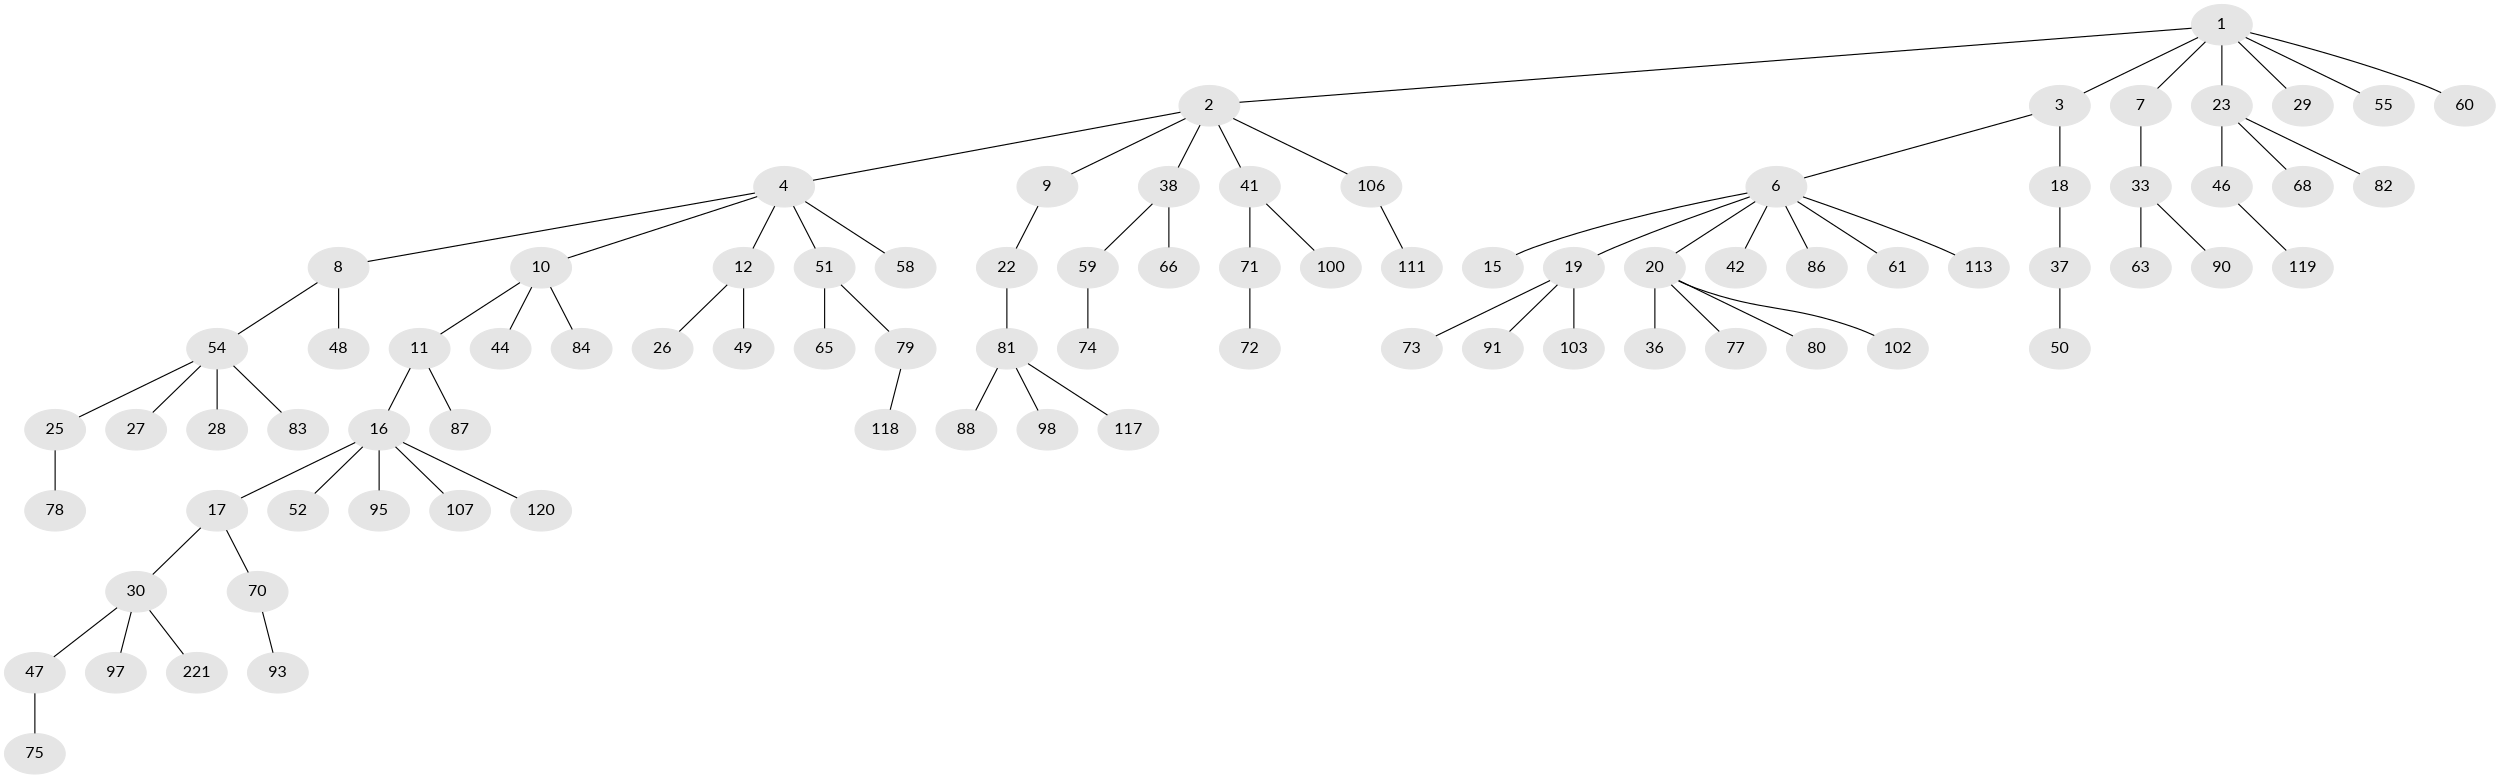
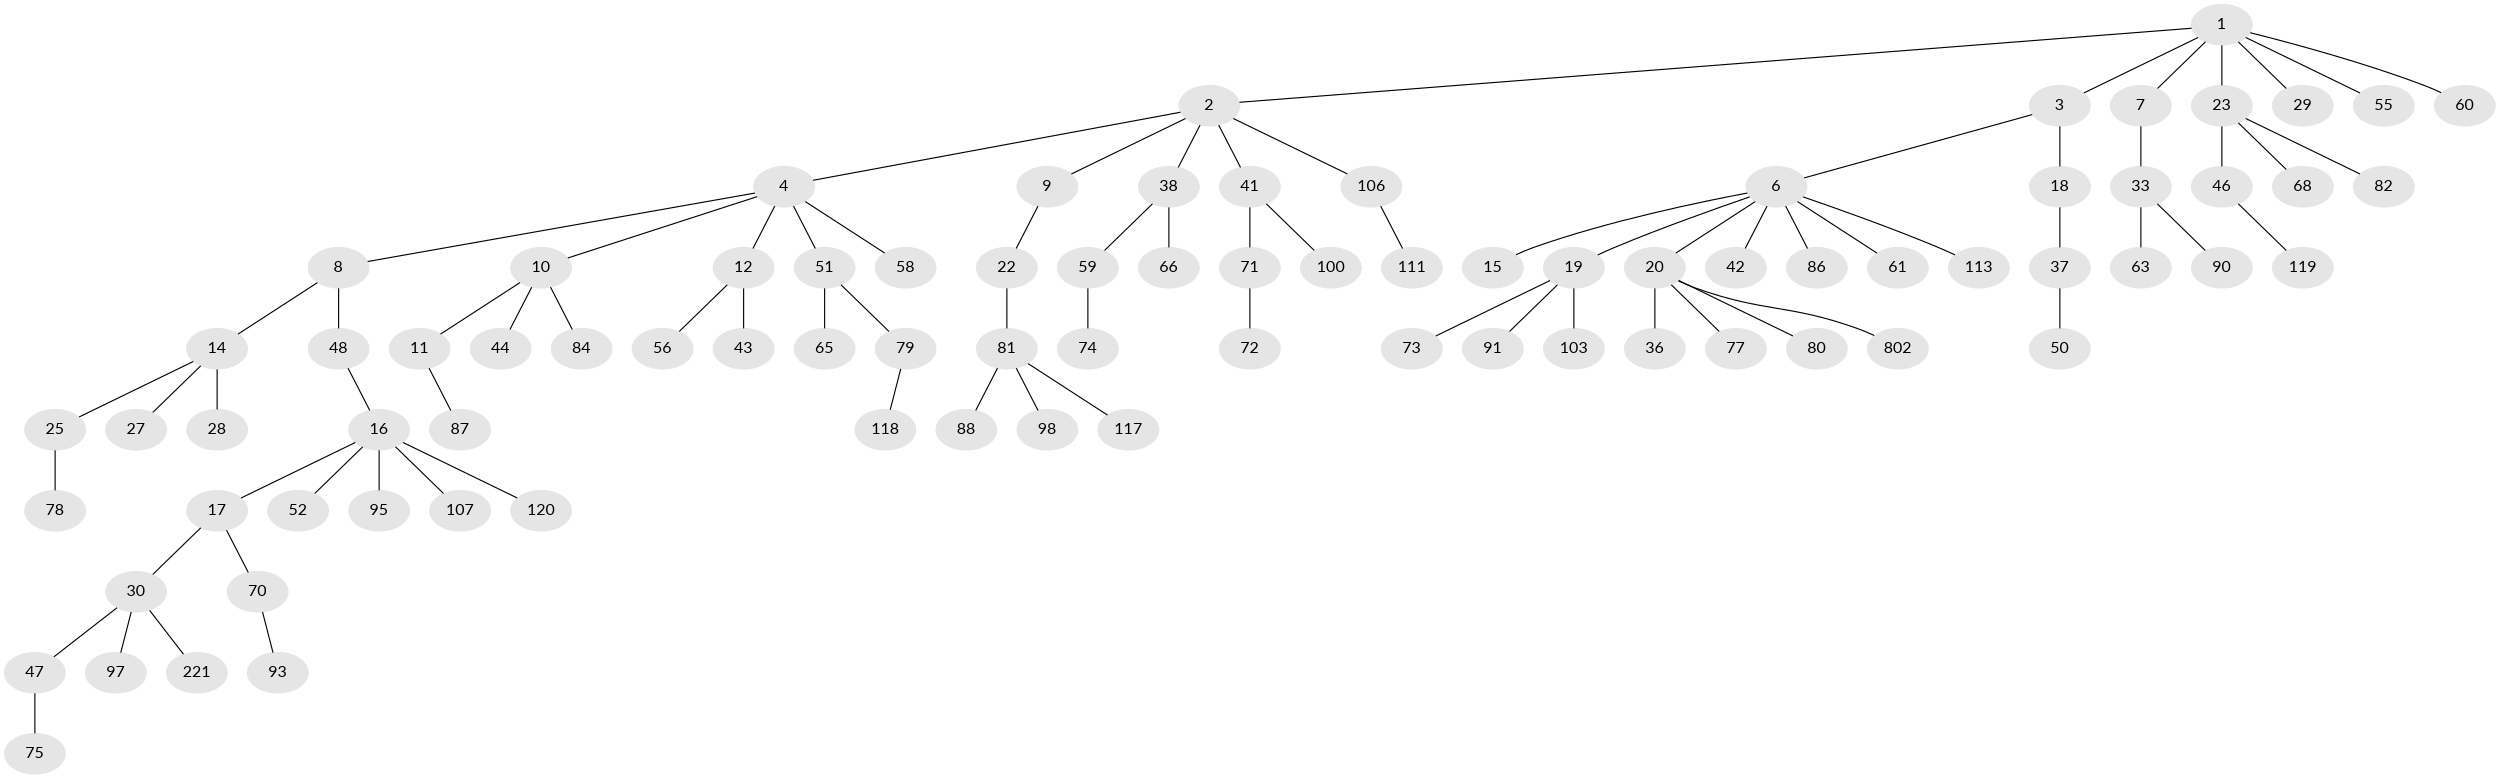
(217, 349) -> (217, 349)
(663, 349) -> (663, 349)
(744, 349) -> (744, 349)
(1898, 349) -> (1898, 349)
(399, 389) -> (359, 389)
(298, 430) -> none
